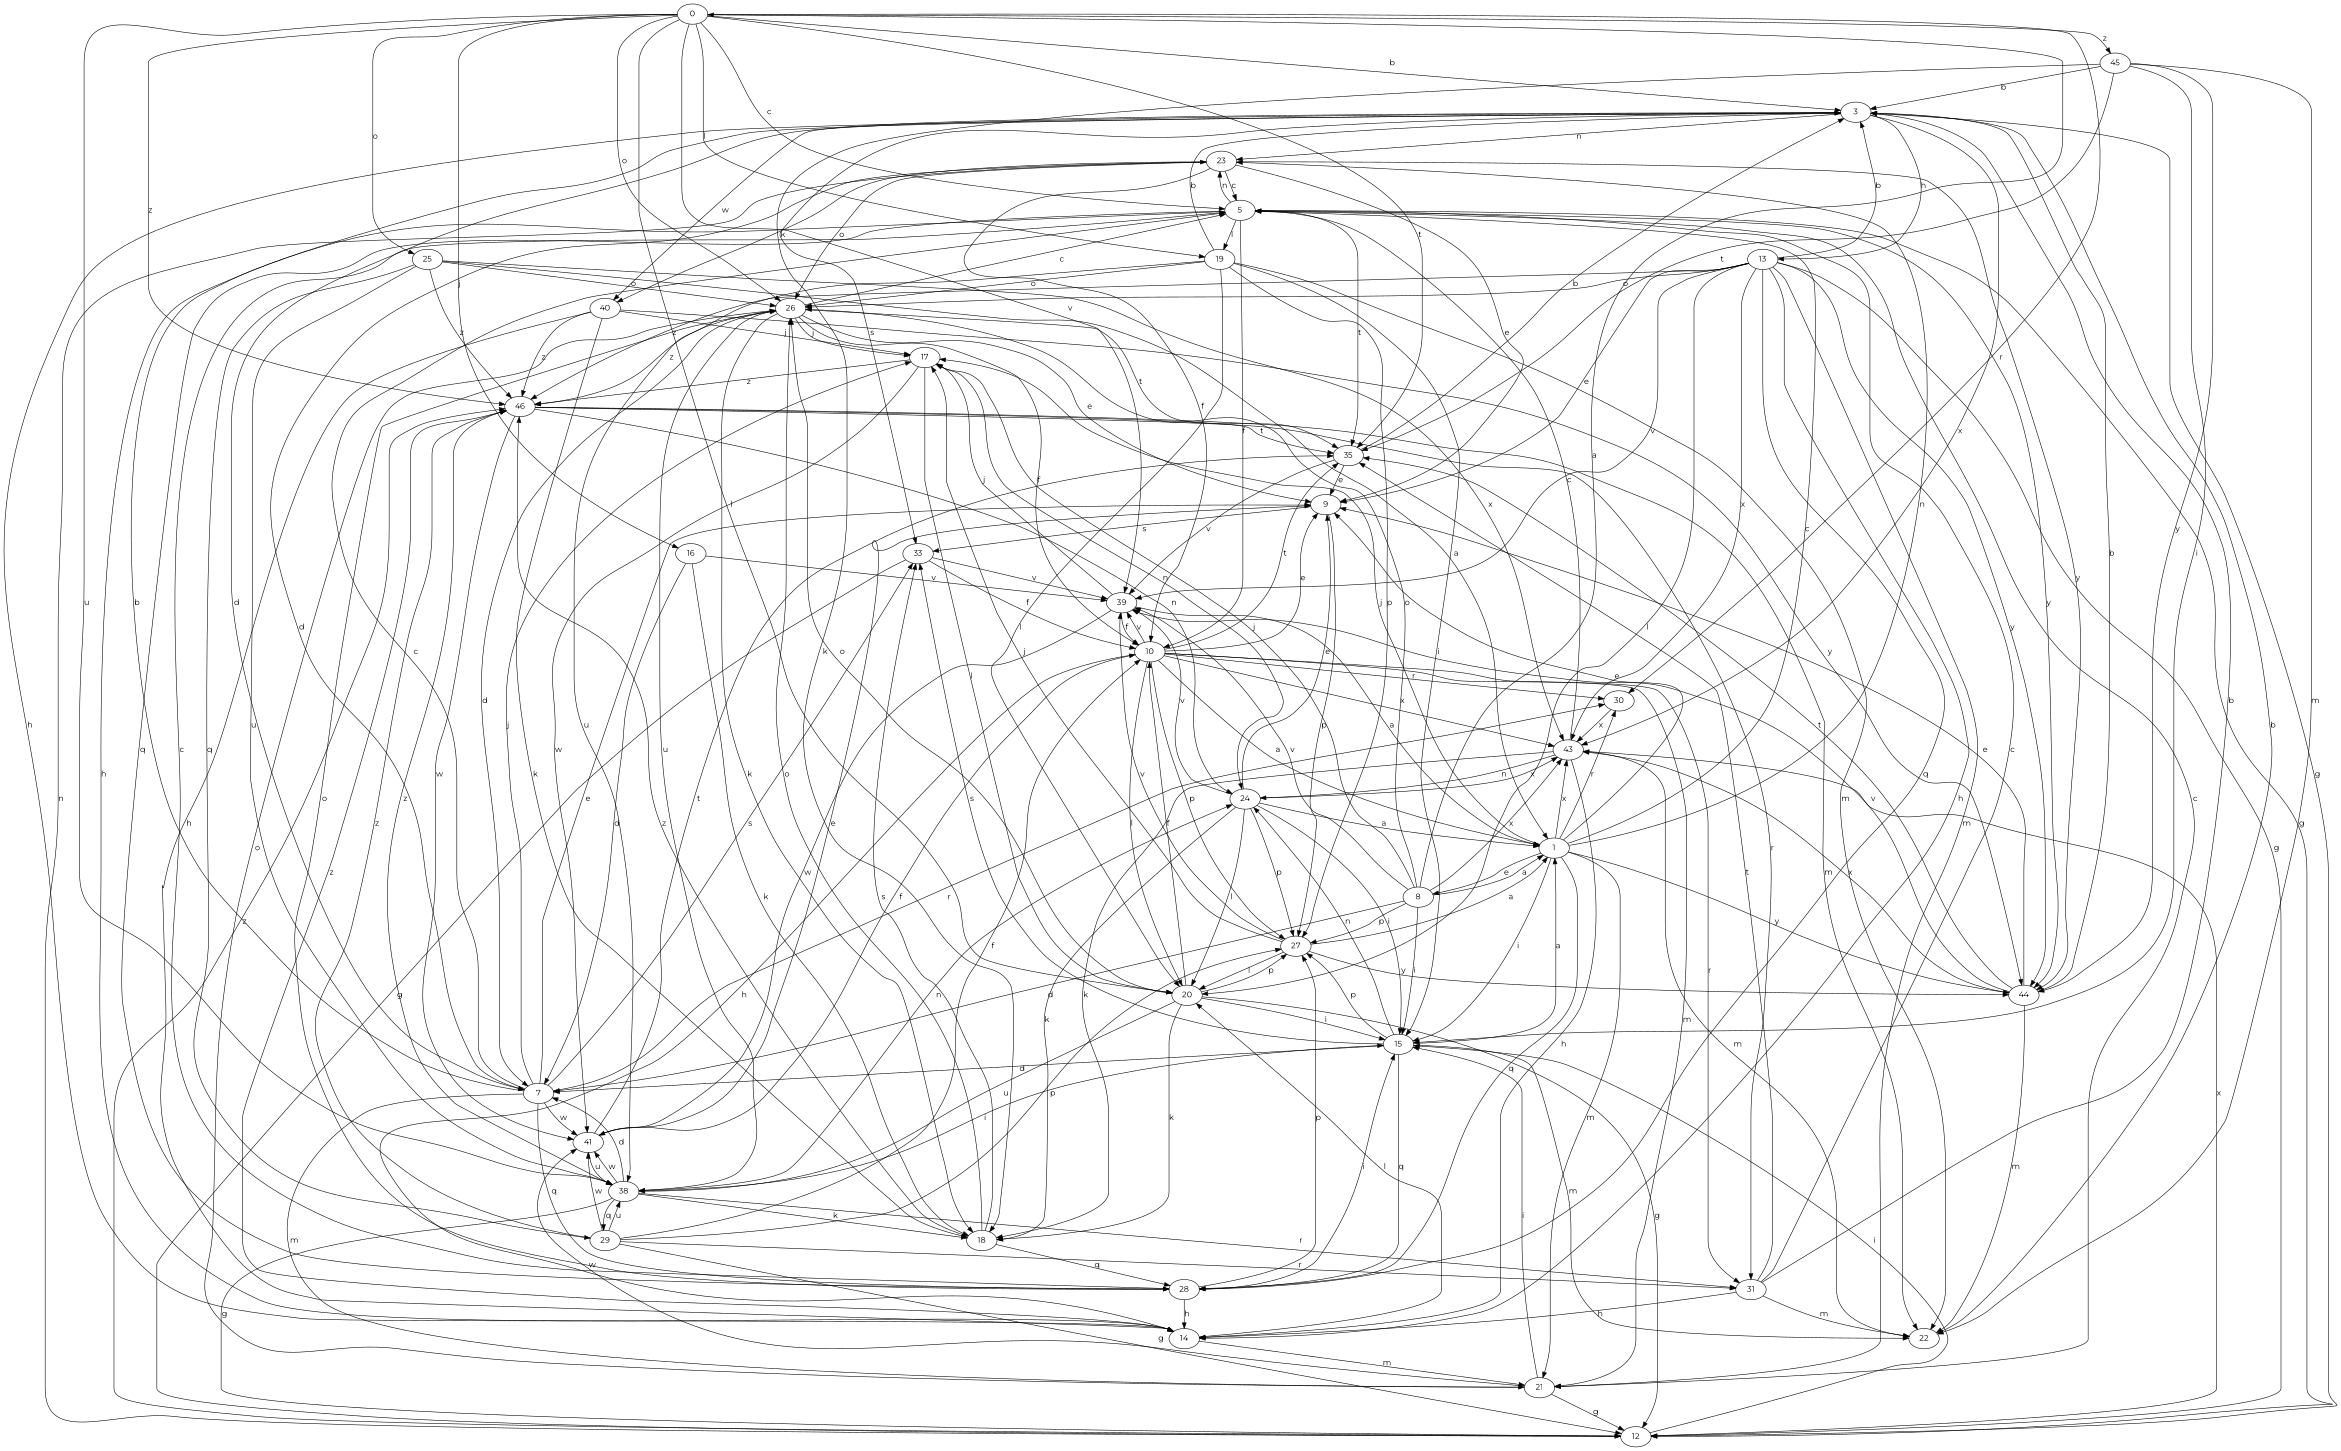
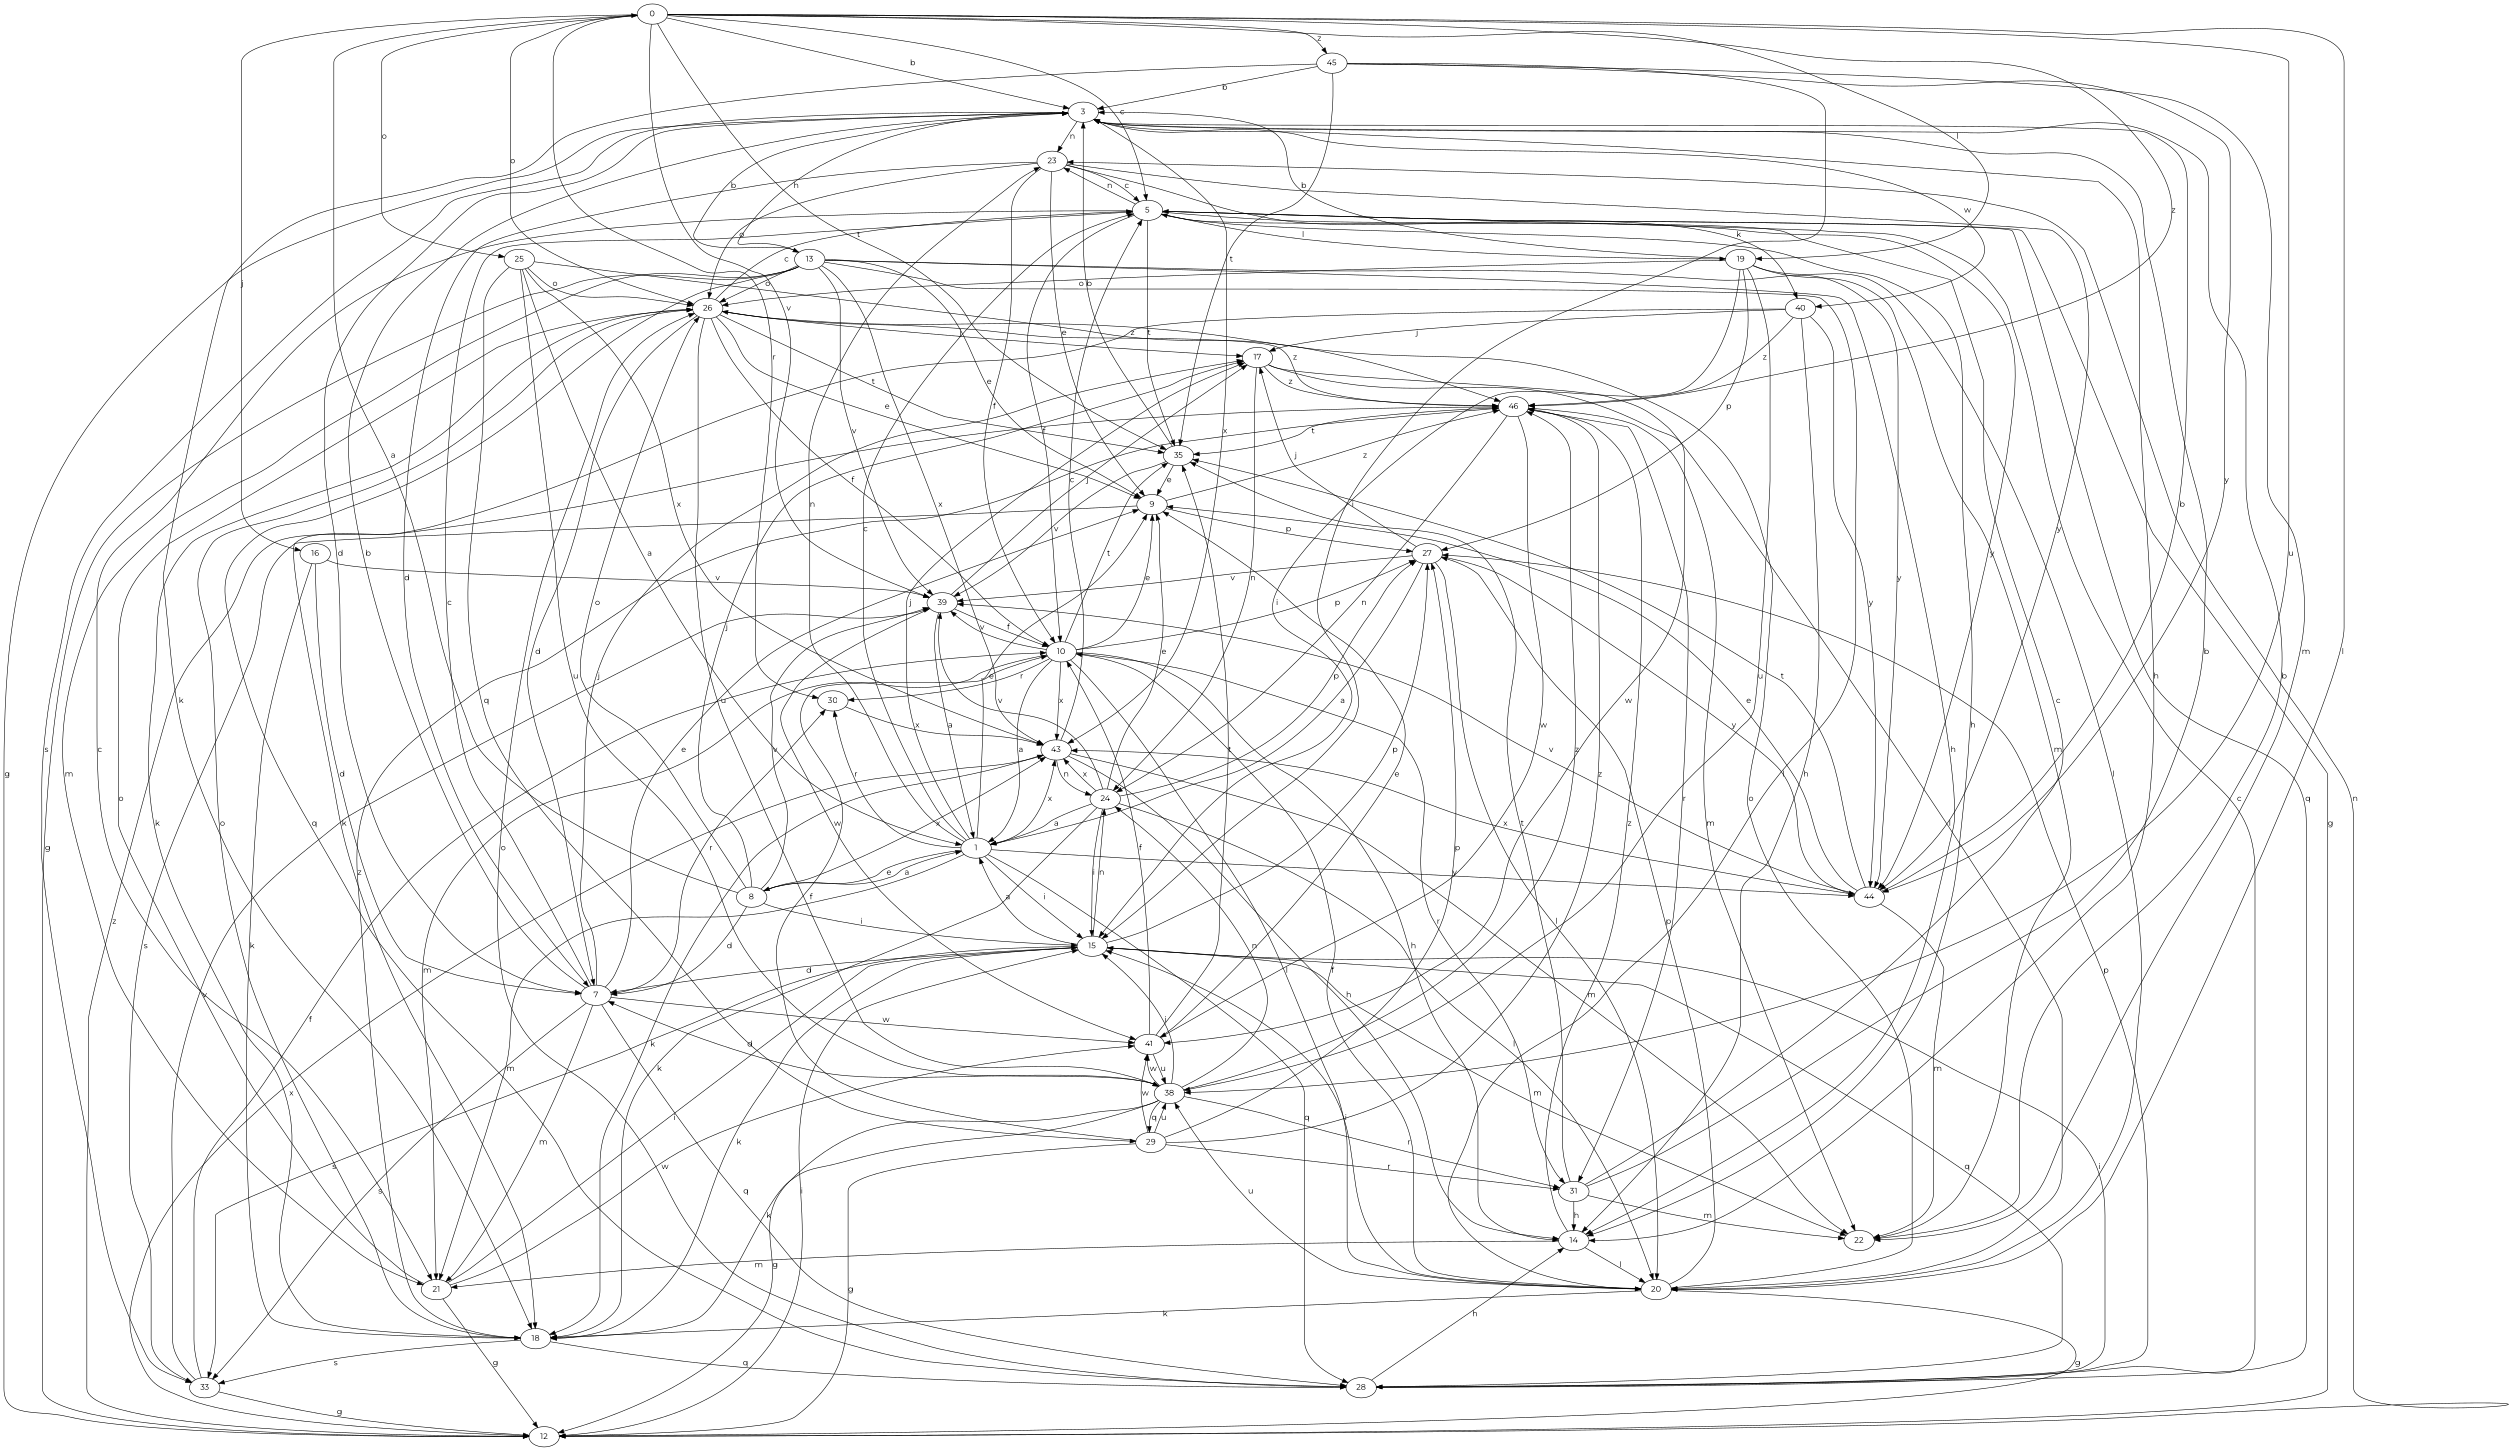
(1132, 286) -> (1330, 456)
(1363, 927) -> none
none -> (769, 1082)
